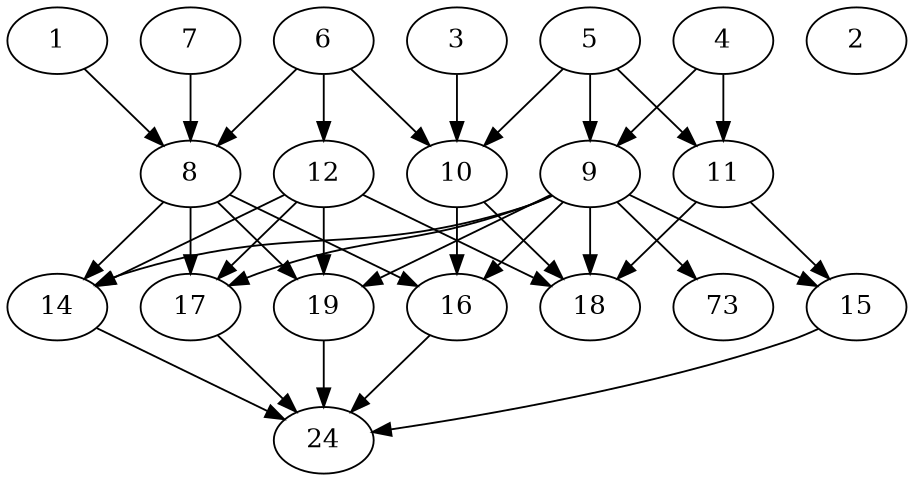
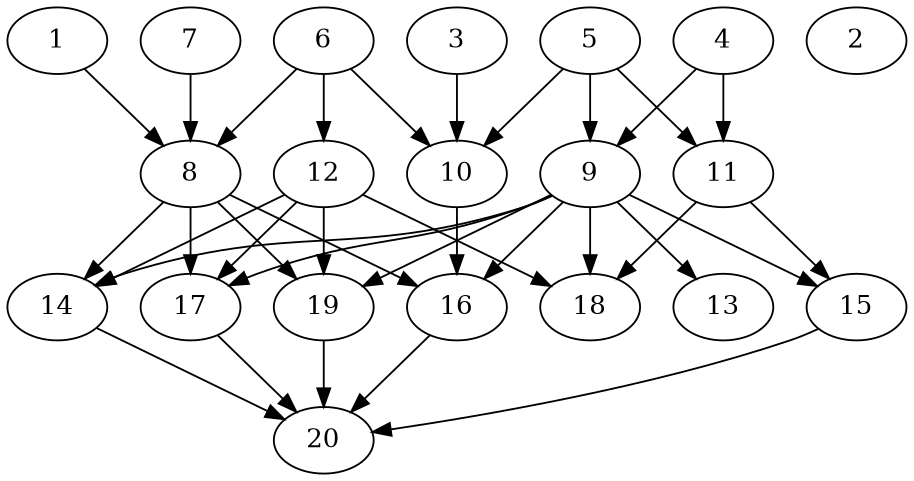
(515, 232) -> none
(723, 307) -> (723, 307)
(324, 440) -> (324, 440)
